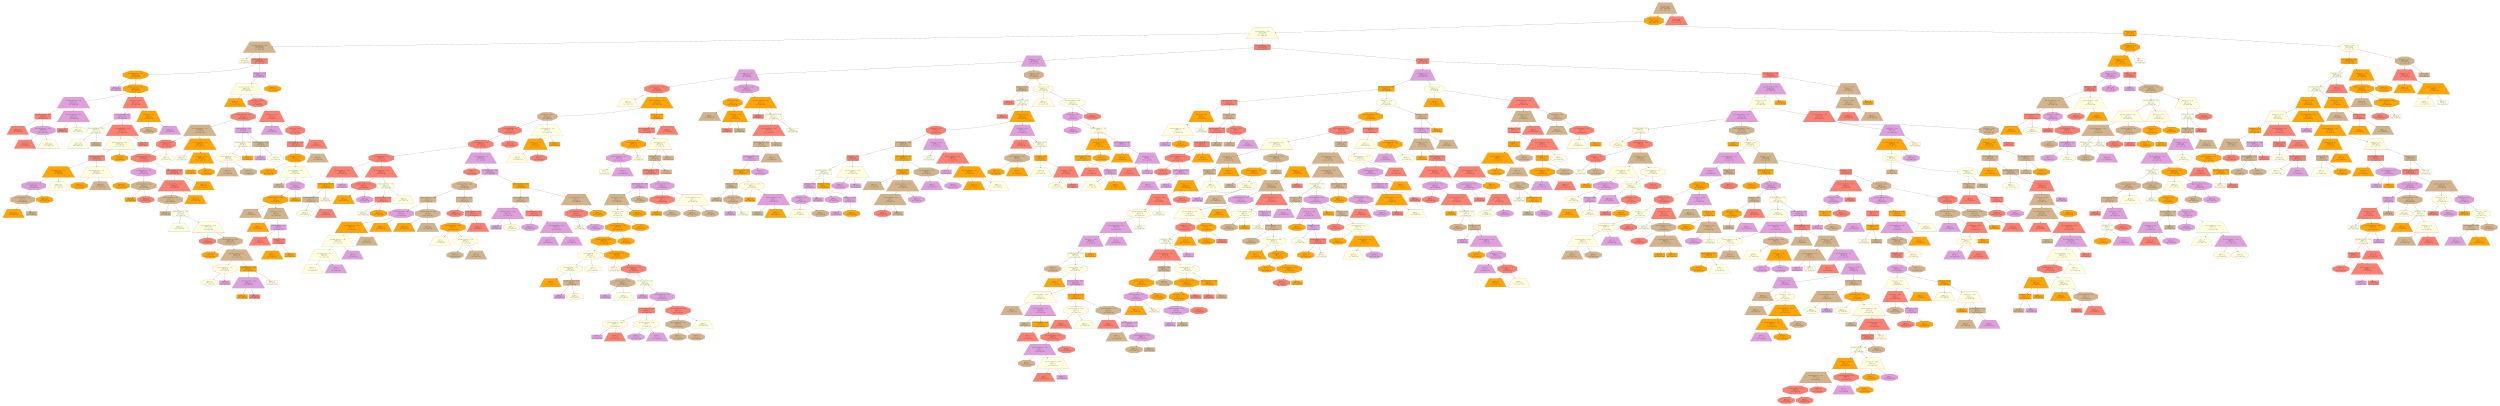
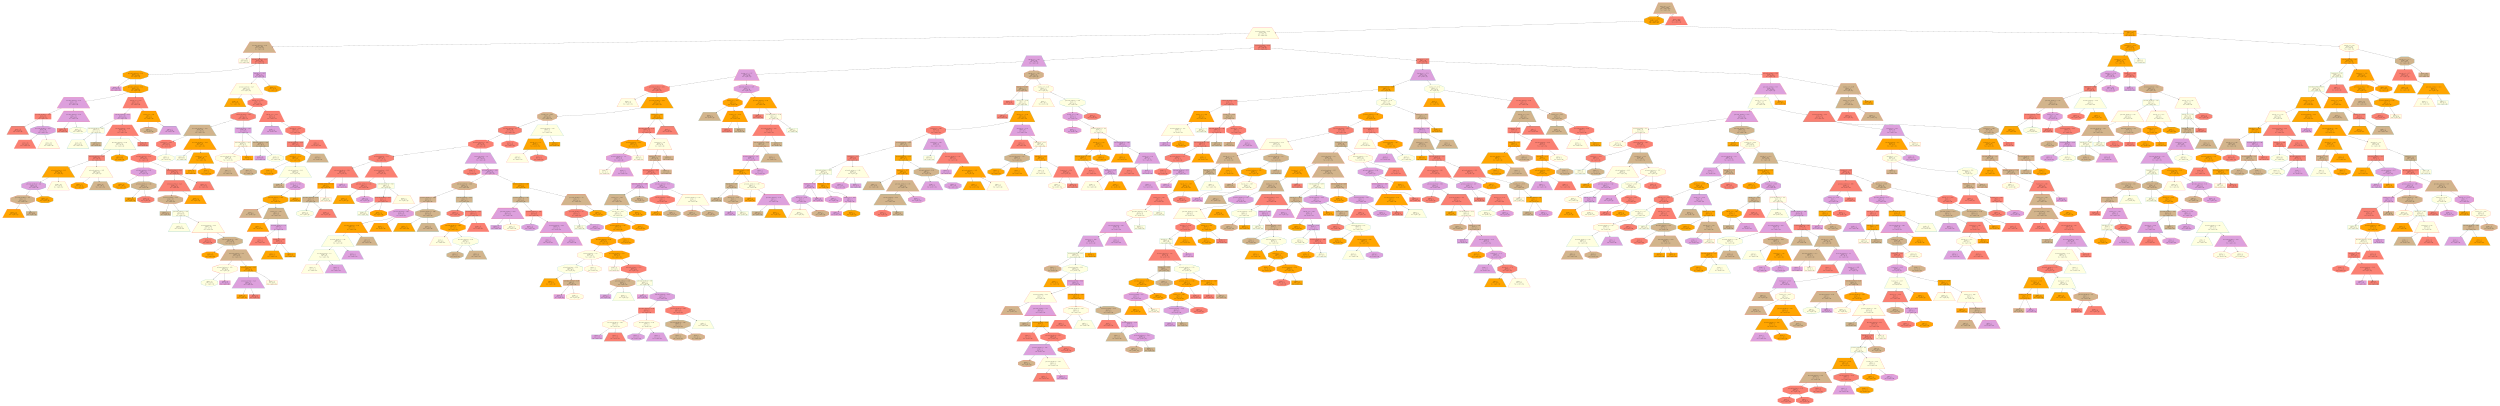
(203, 186) -> (203, 186)
